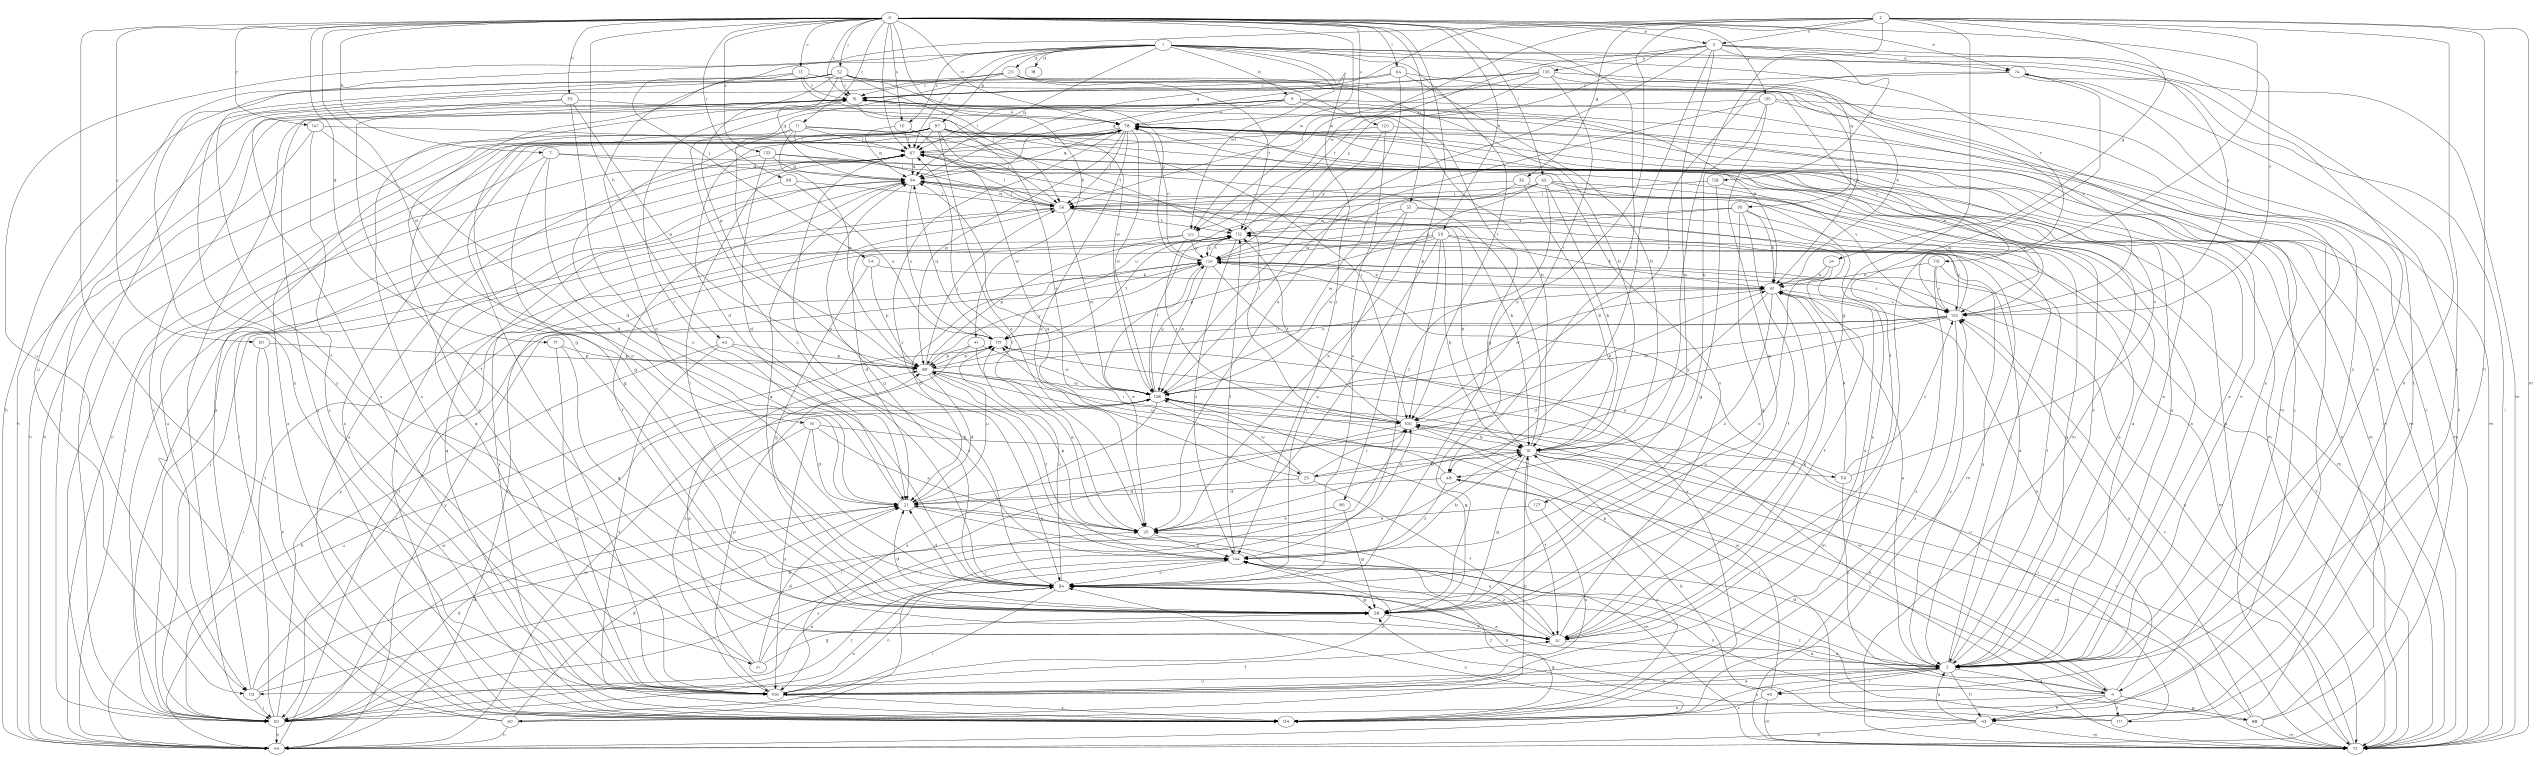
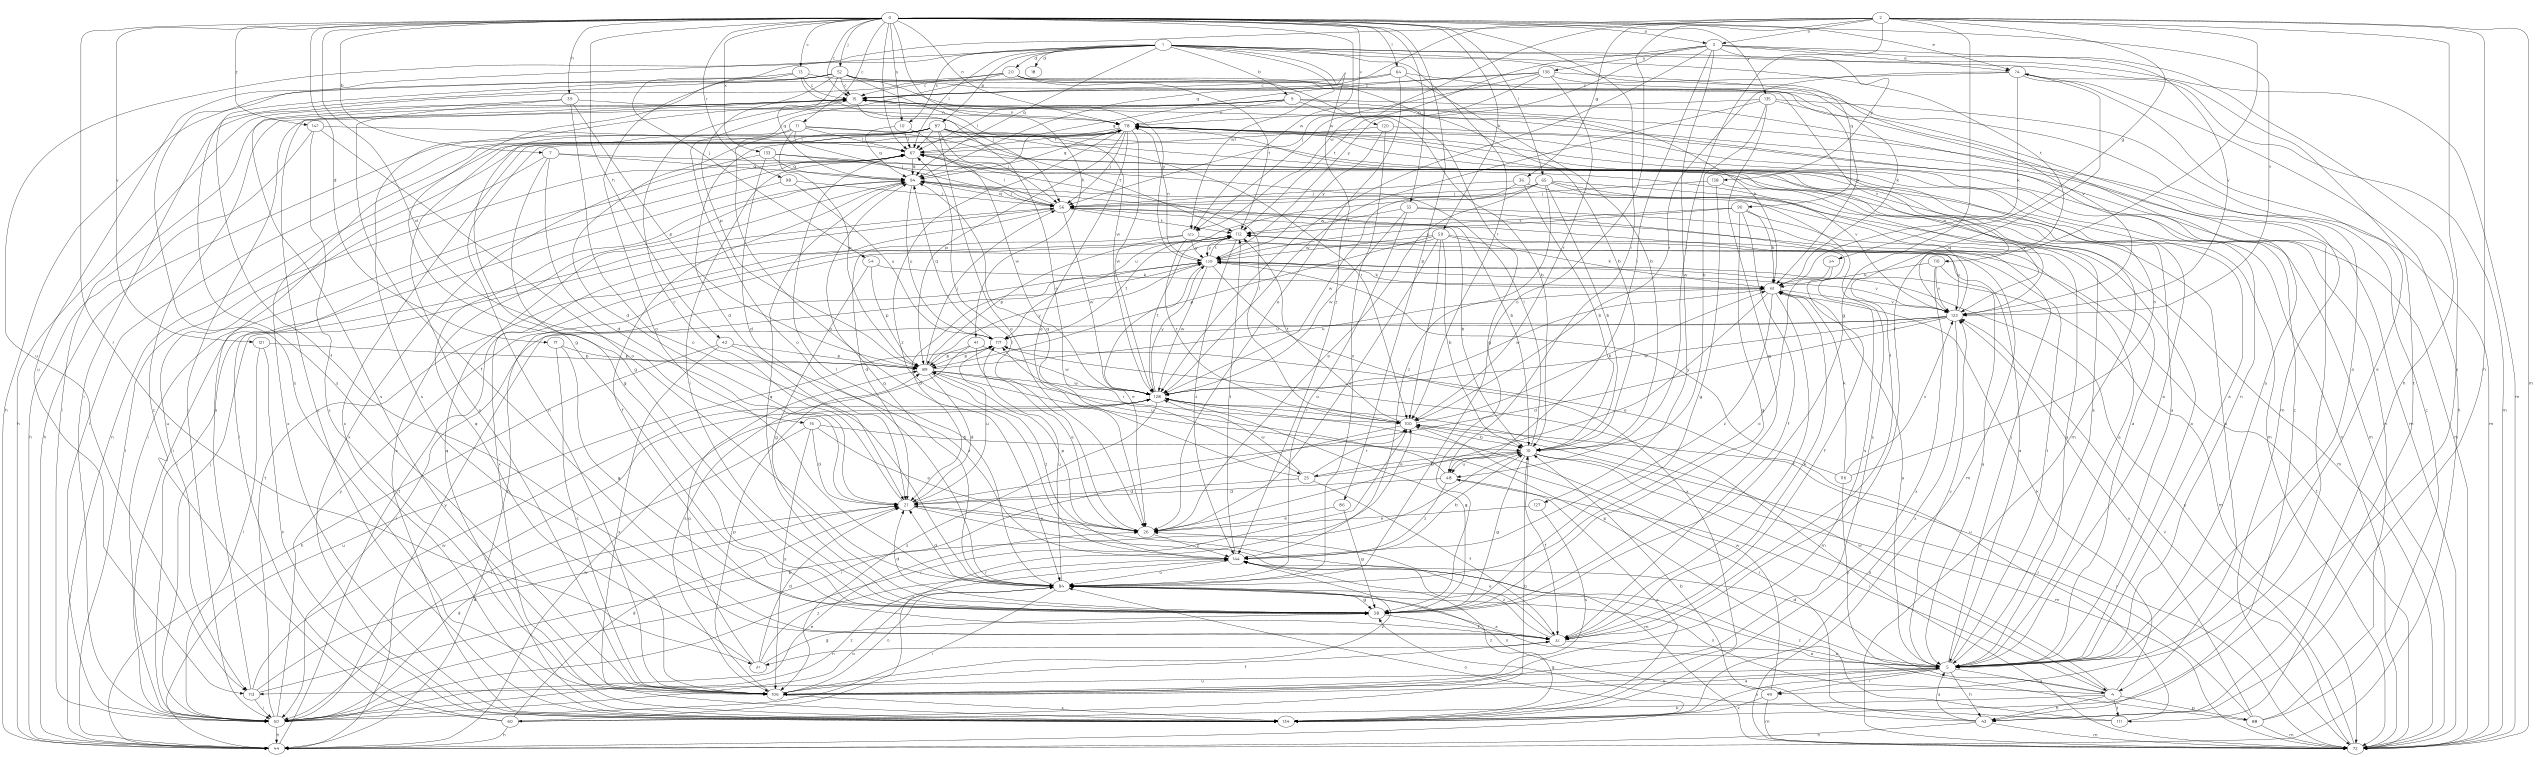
(1607, 259) -> (1159, 647)
(1817, 275) -> (1938, 225)
(2505, 410) -> (2505, 410)
(1684, 464) -> (1494, 457)
